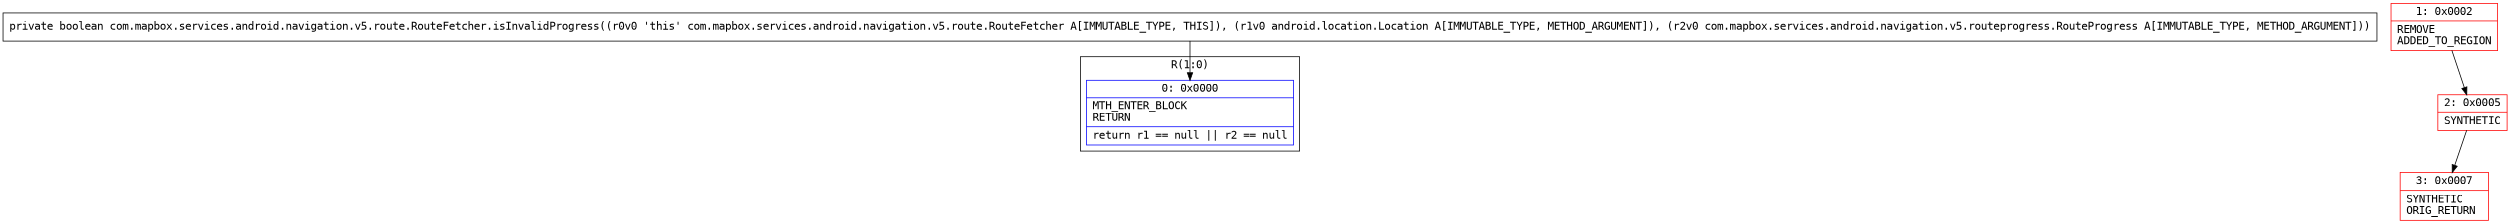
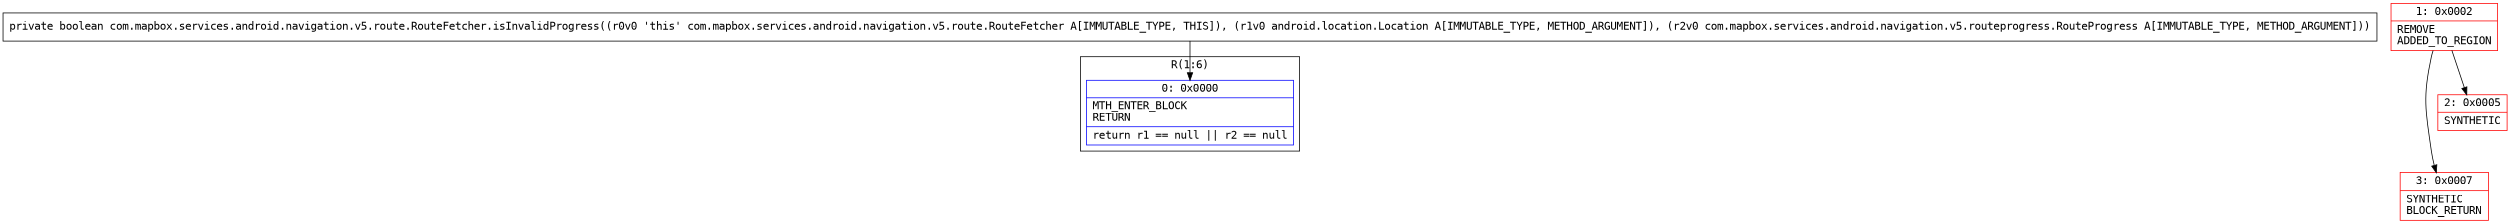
(1190, 65) -> (1190, 65)
(2461, 148) -> (2426, 108)
(2441, 211) -> (2444, 211)
